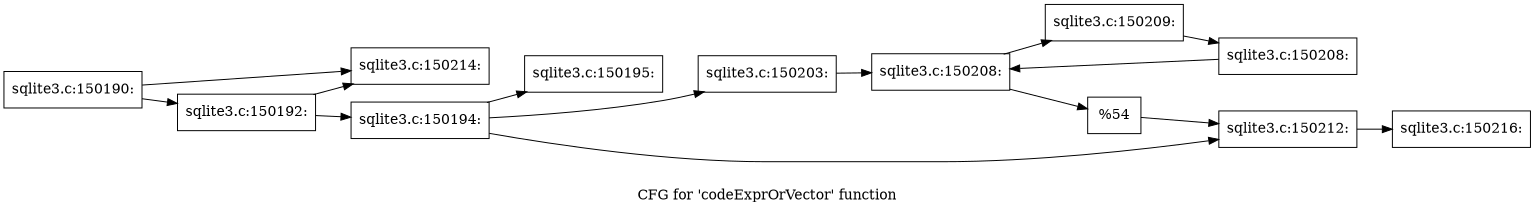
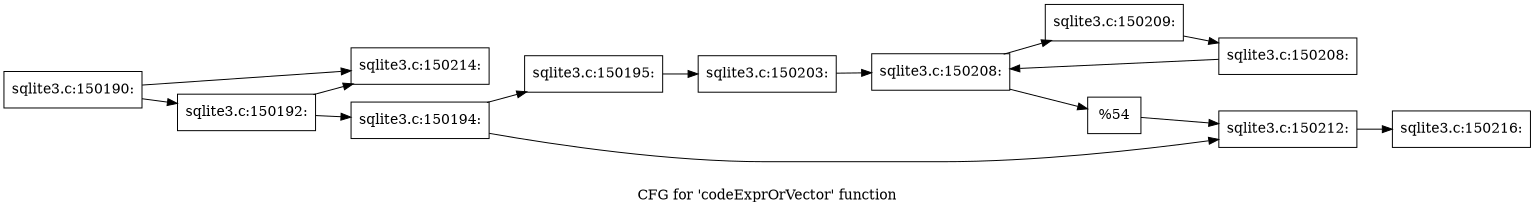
(592, 110) -> (675, 74)
